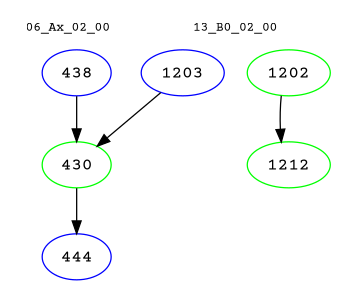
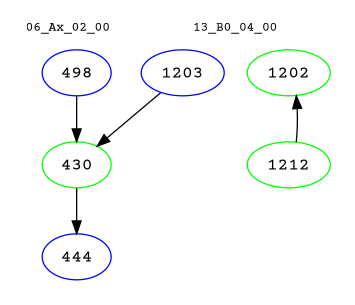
(236, 27) -> (236, 27)
(77, 73) -> (77, 73)
(280, 112) -> (297, 125)
